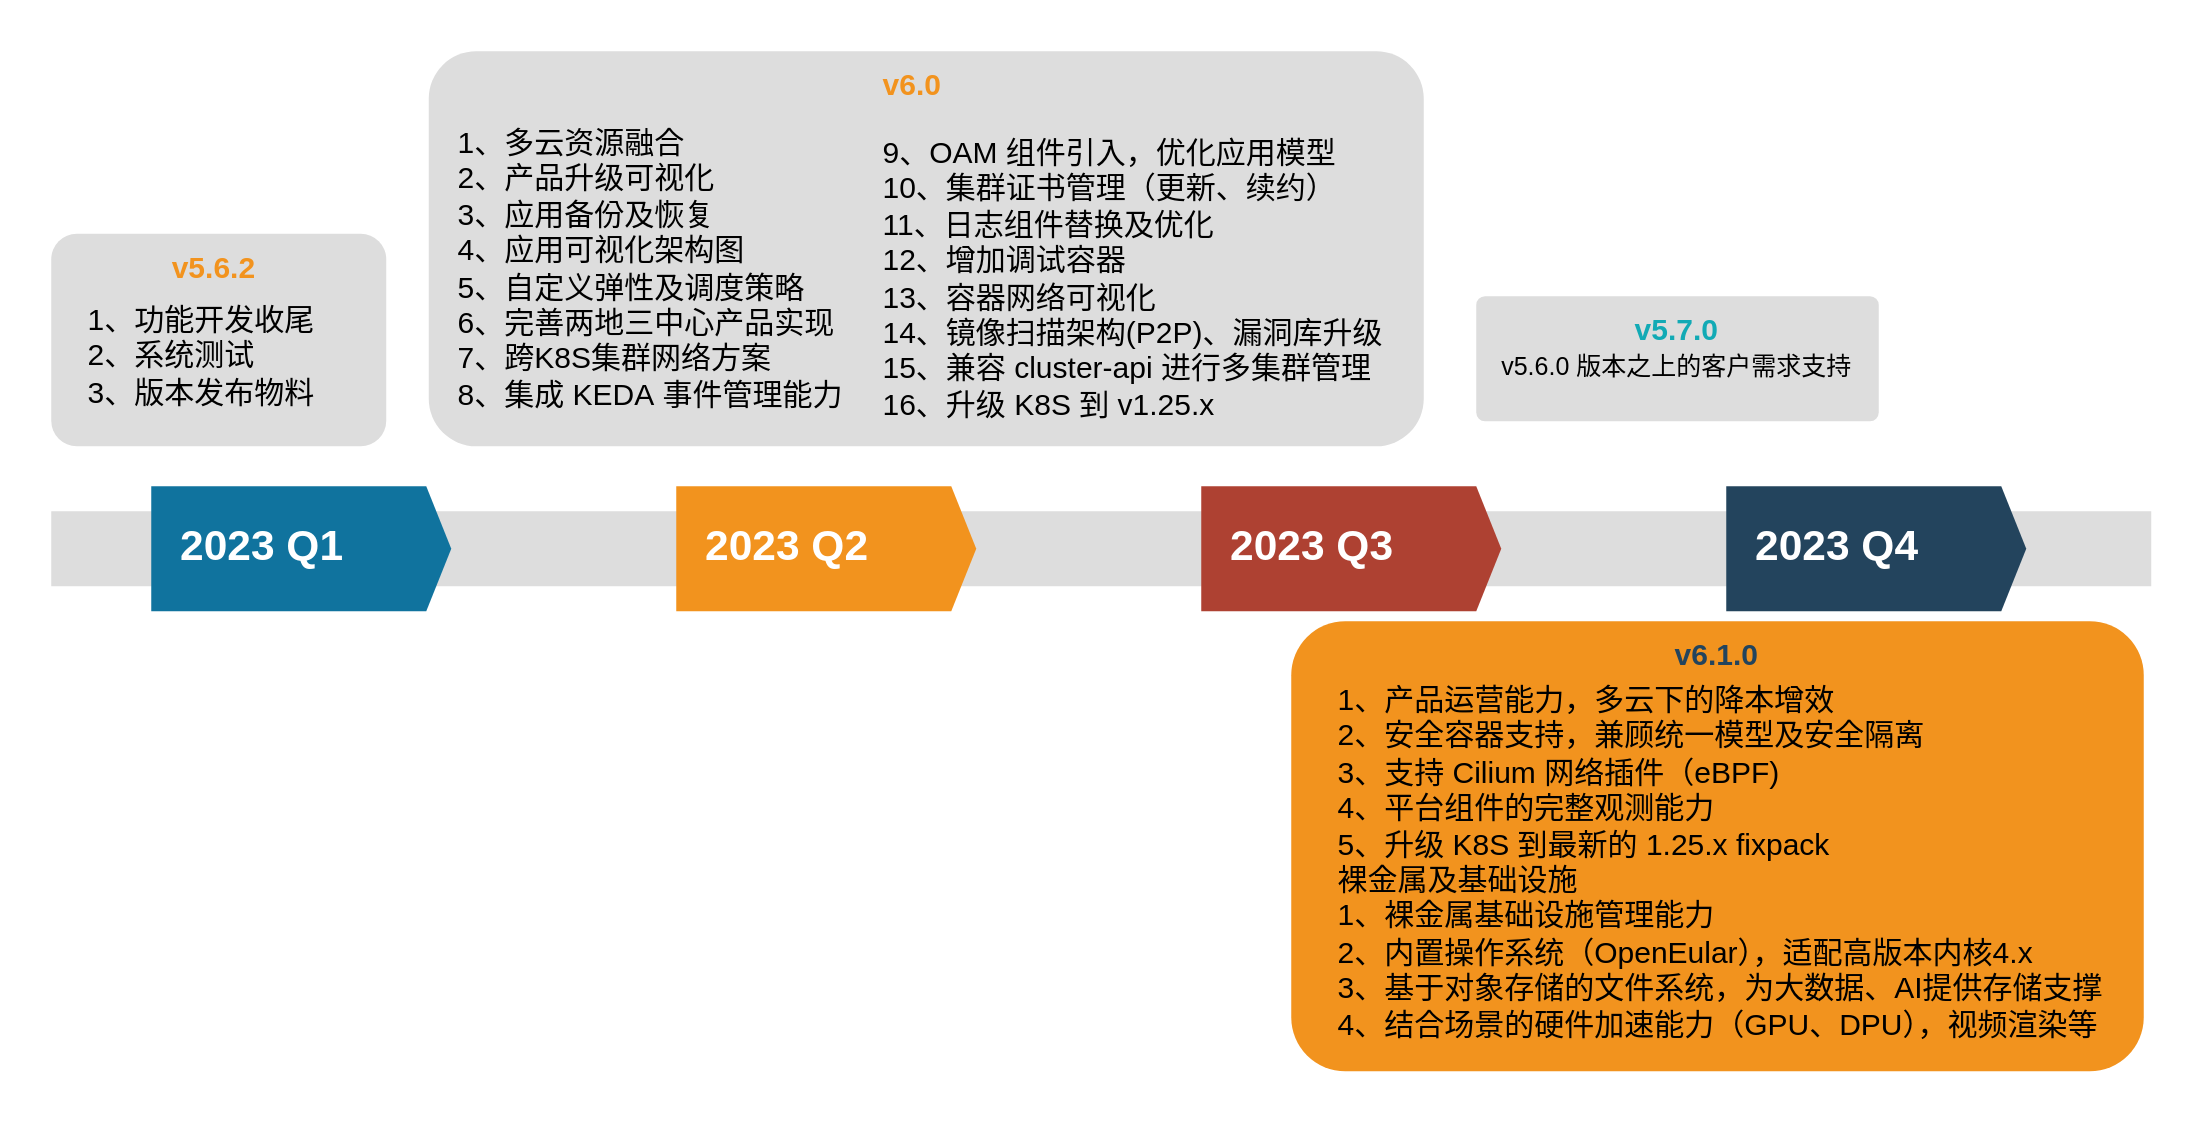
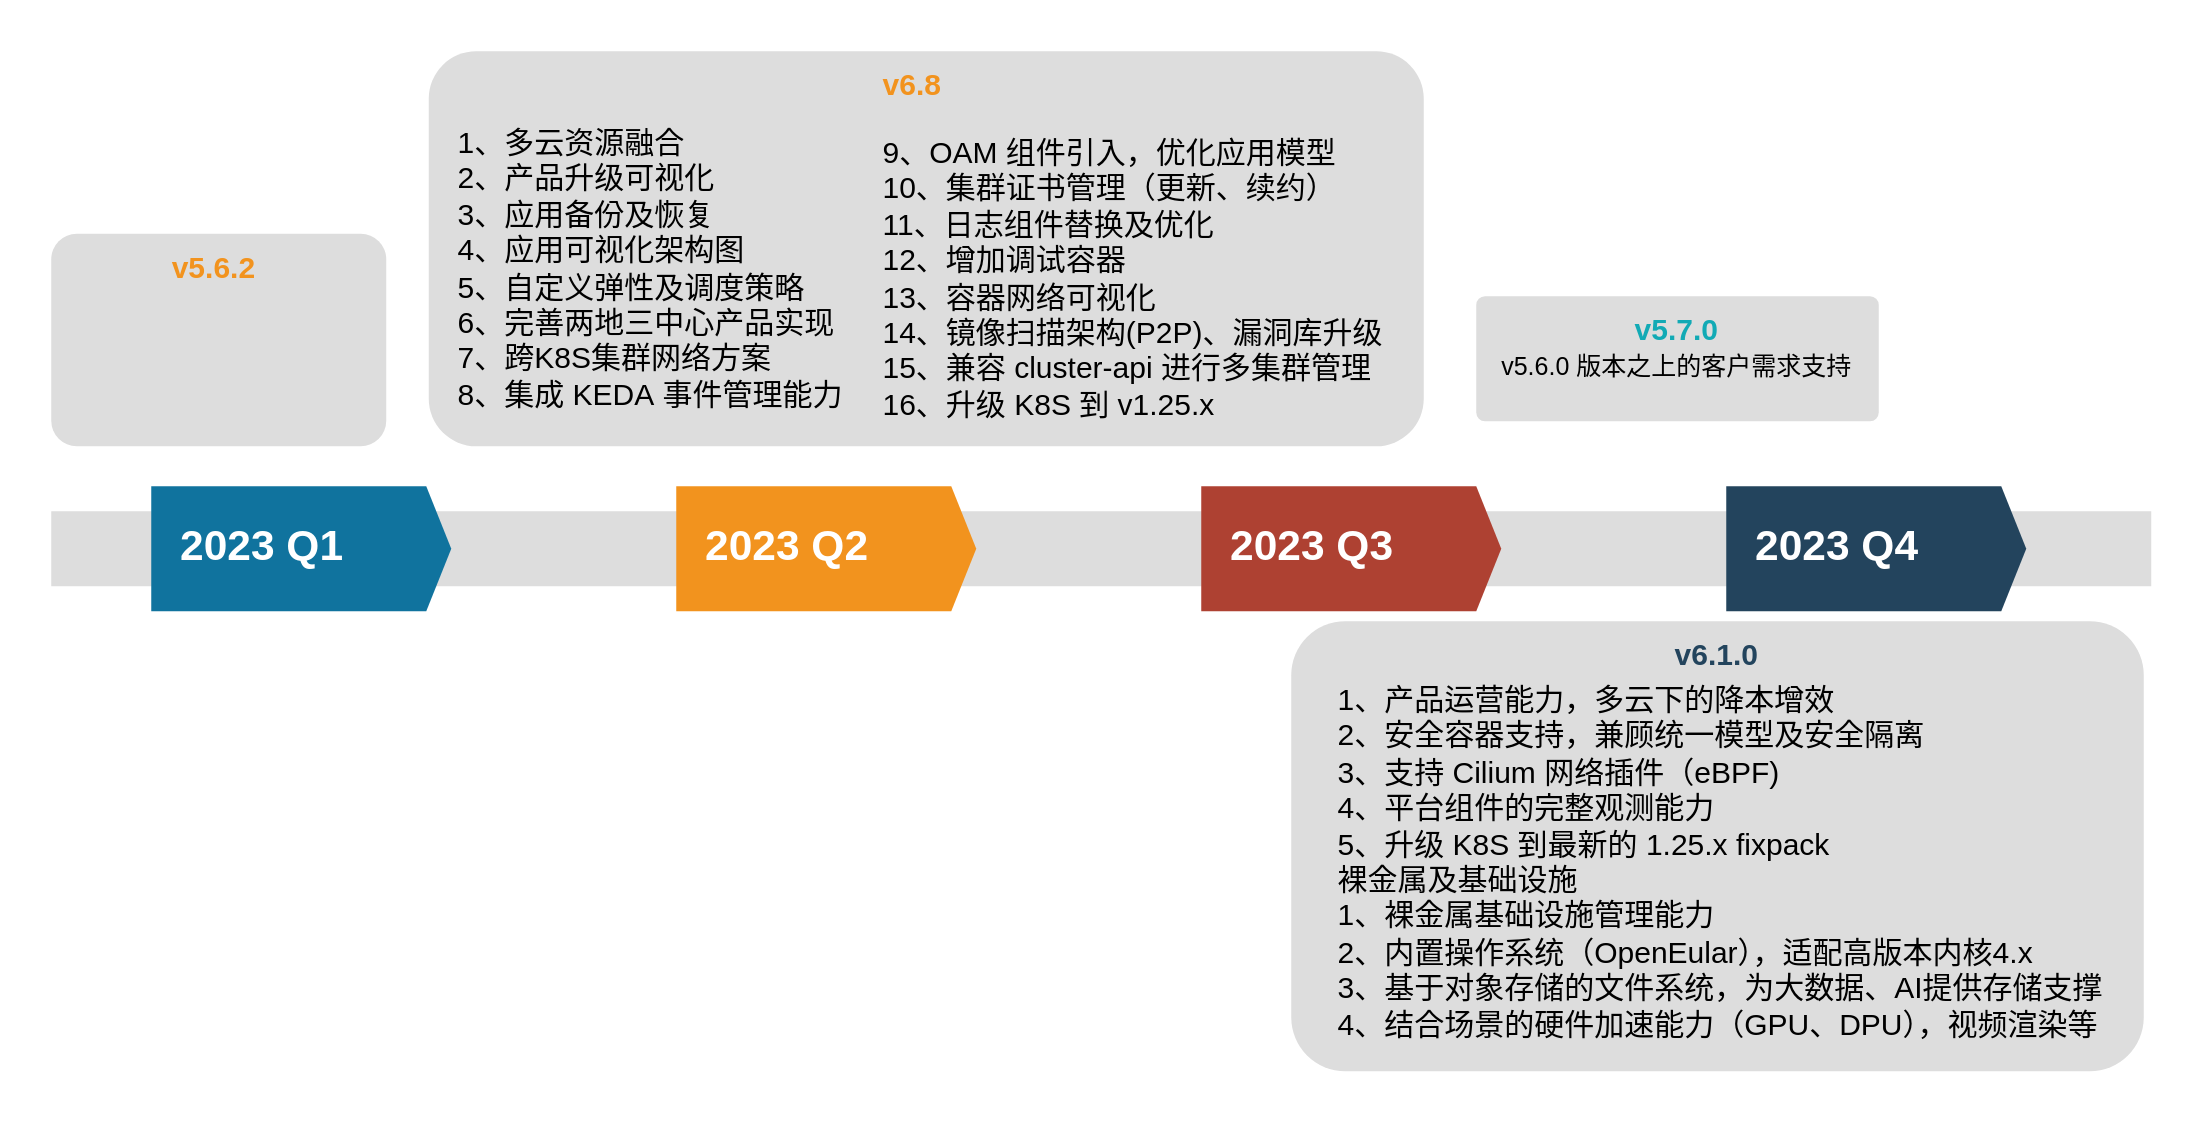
(463, 87) -> (463, 87)
(219, 356) -> none
(1718, 846) -> (1718, 846)
